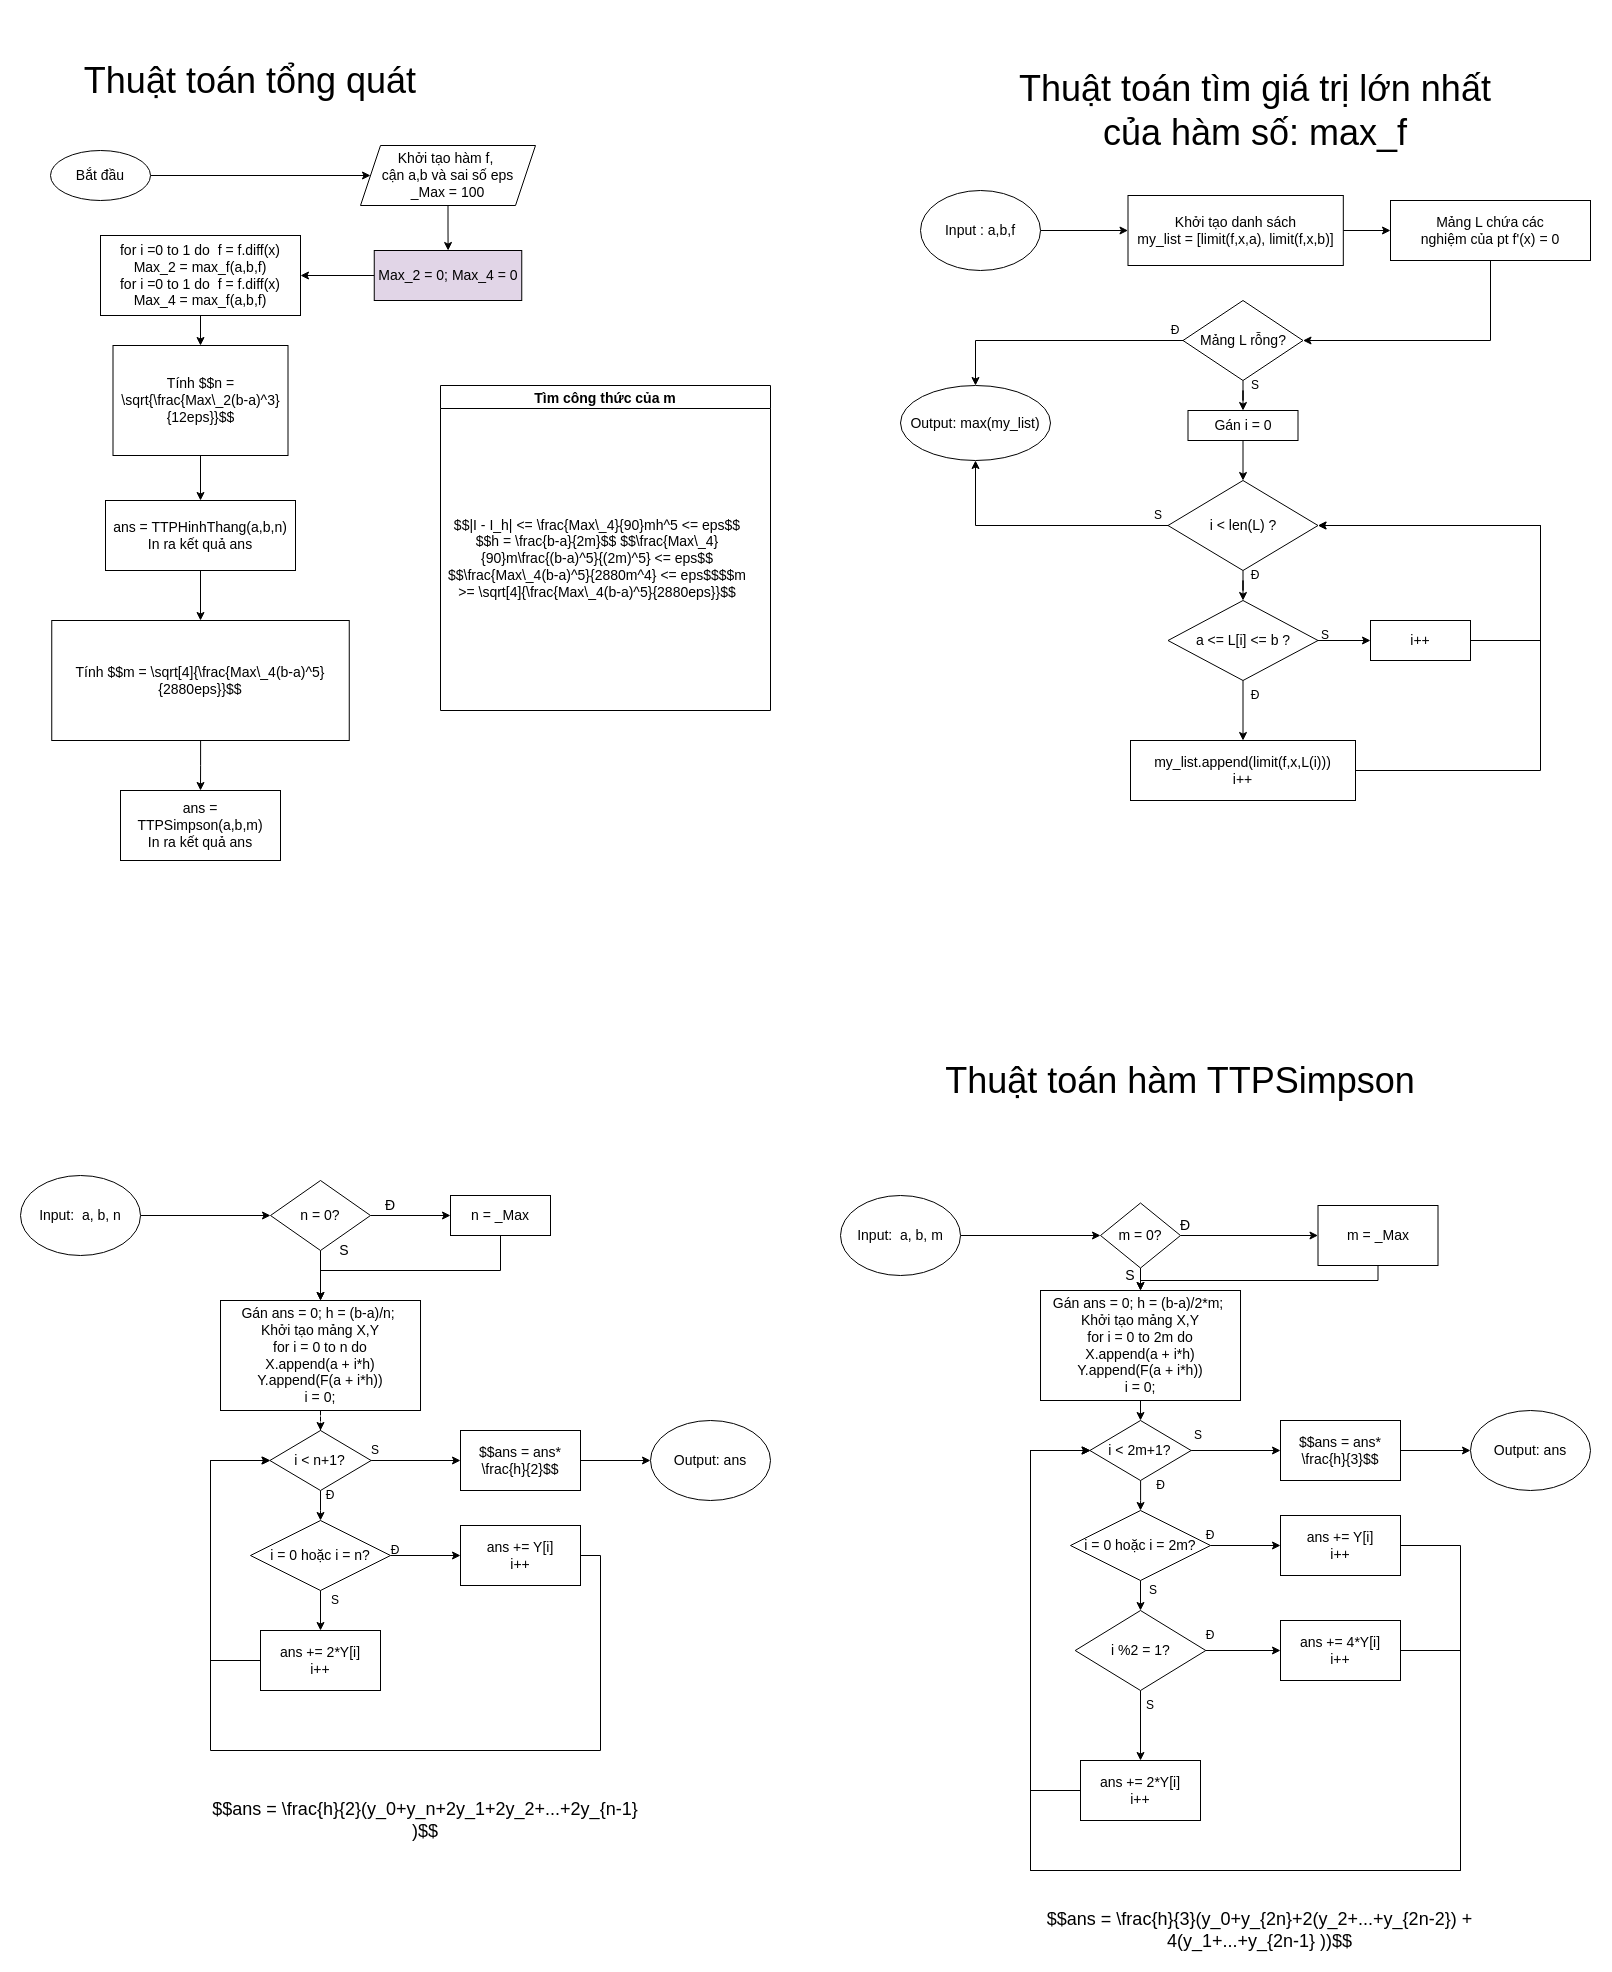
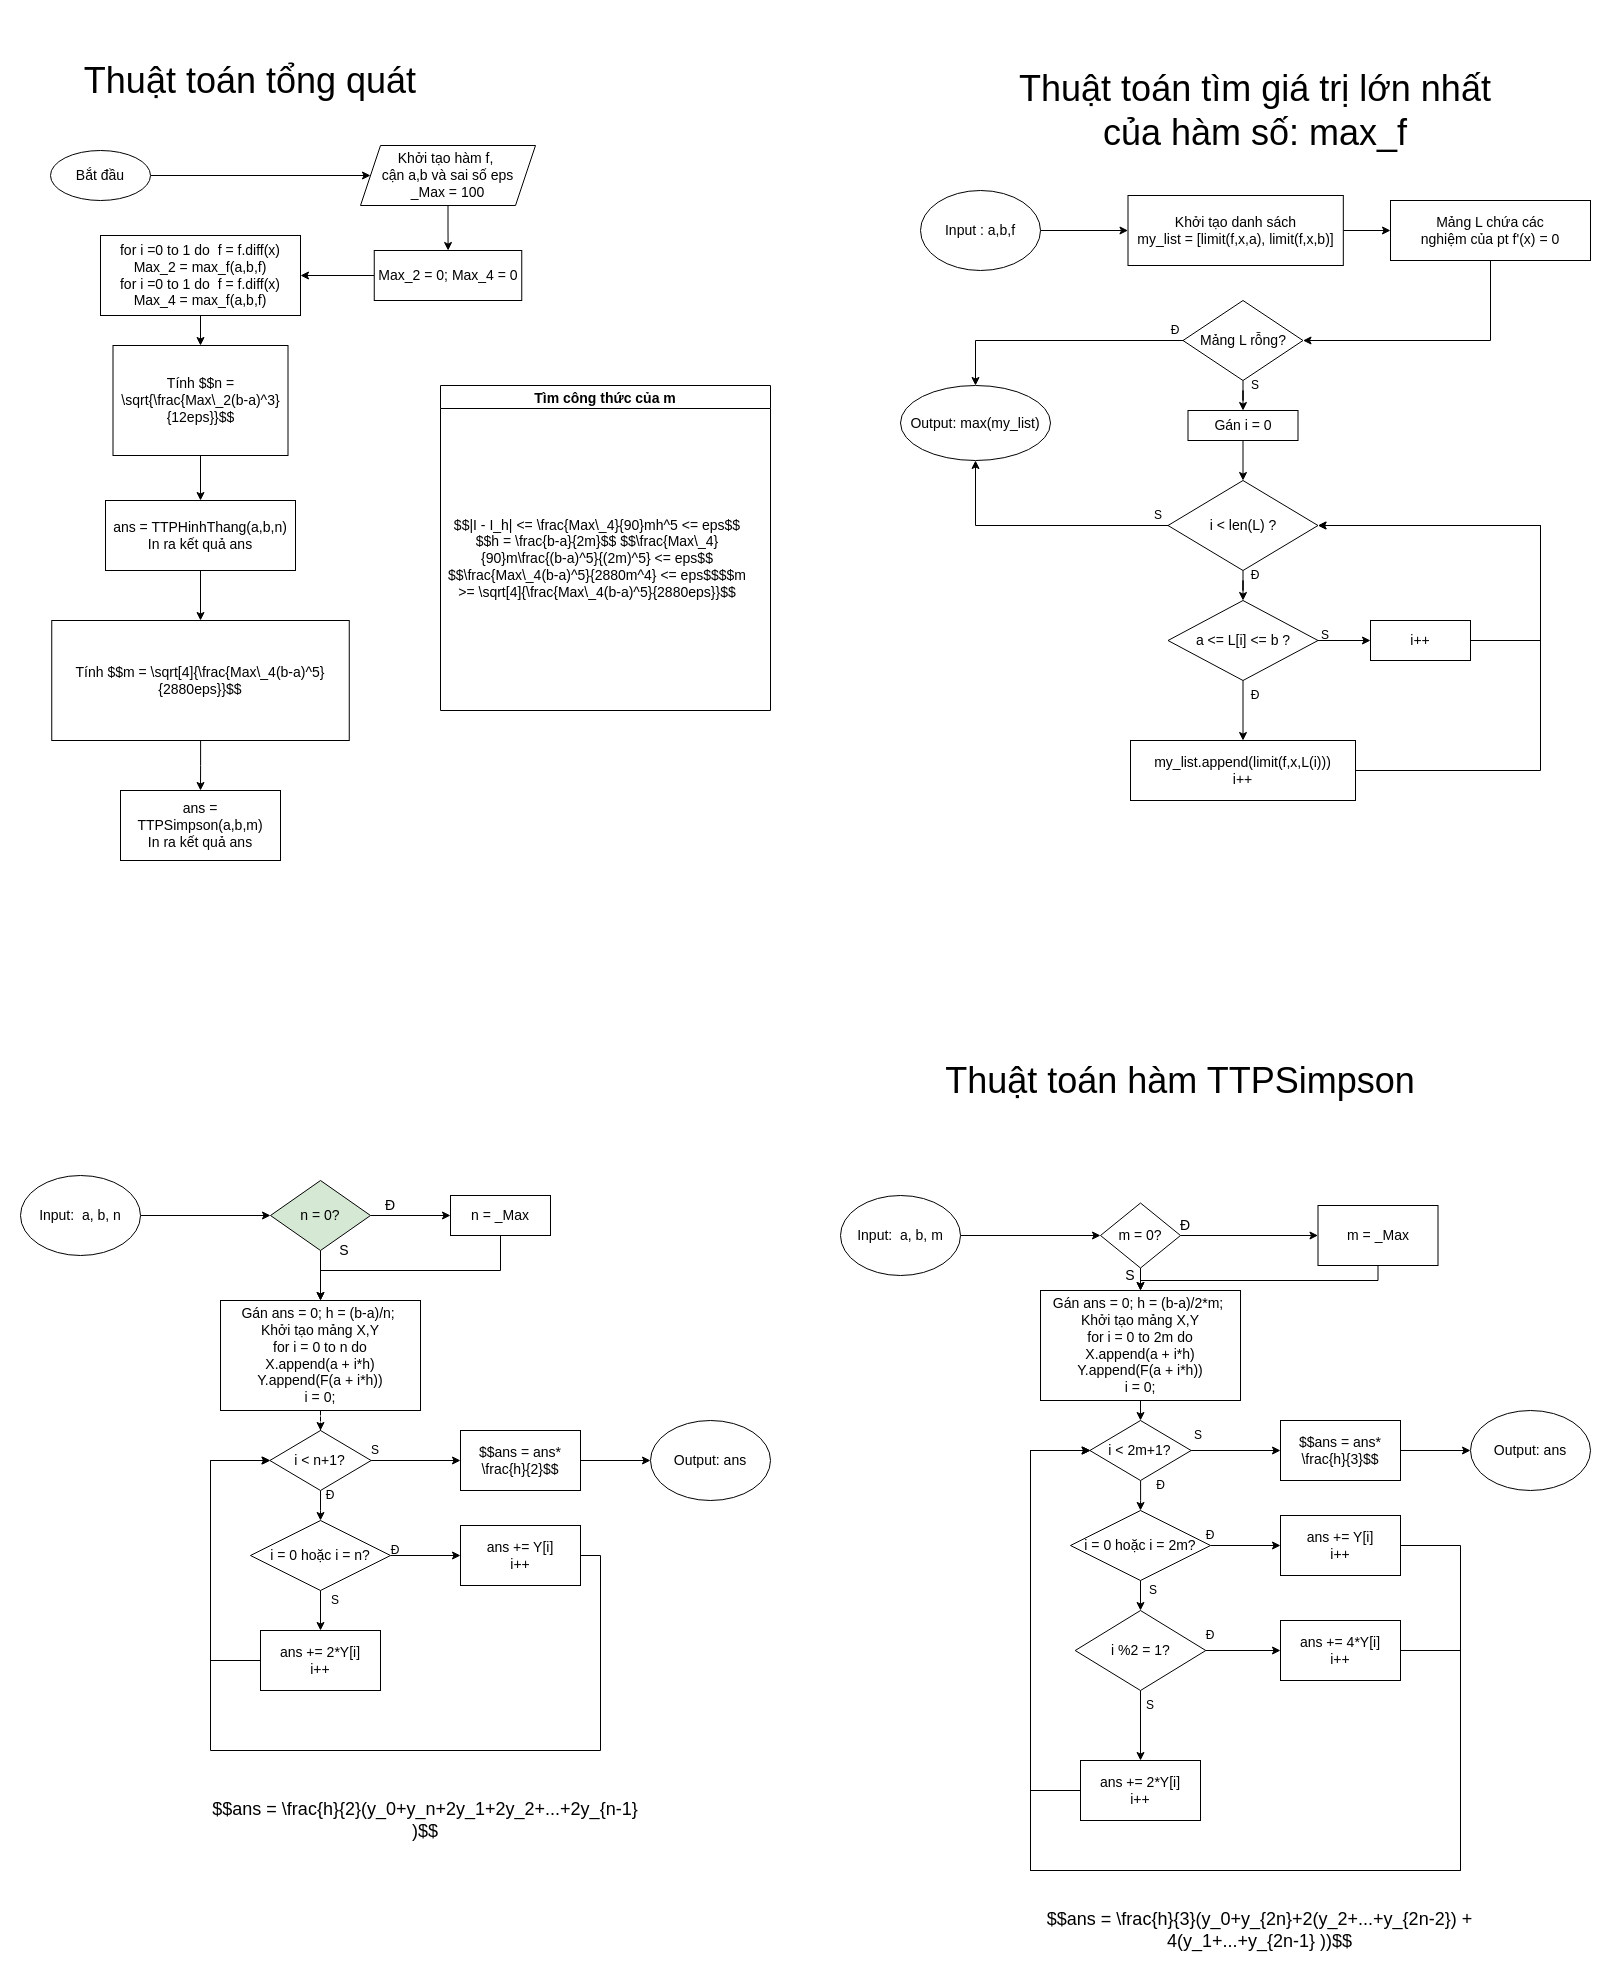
(448, 276) -> (448, 276)
(321, 1216) -> (321, 1216)
